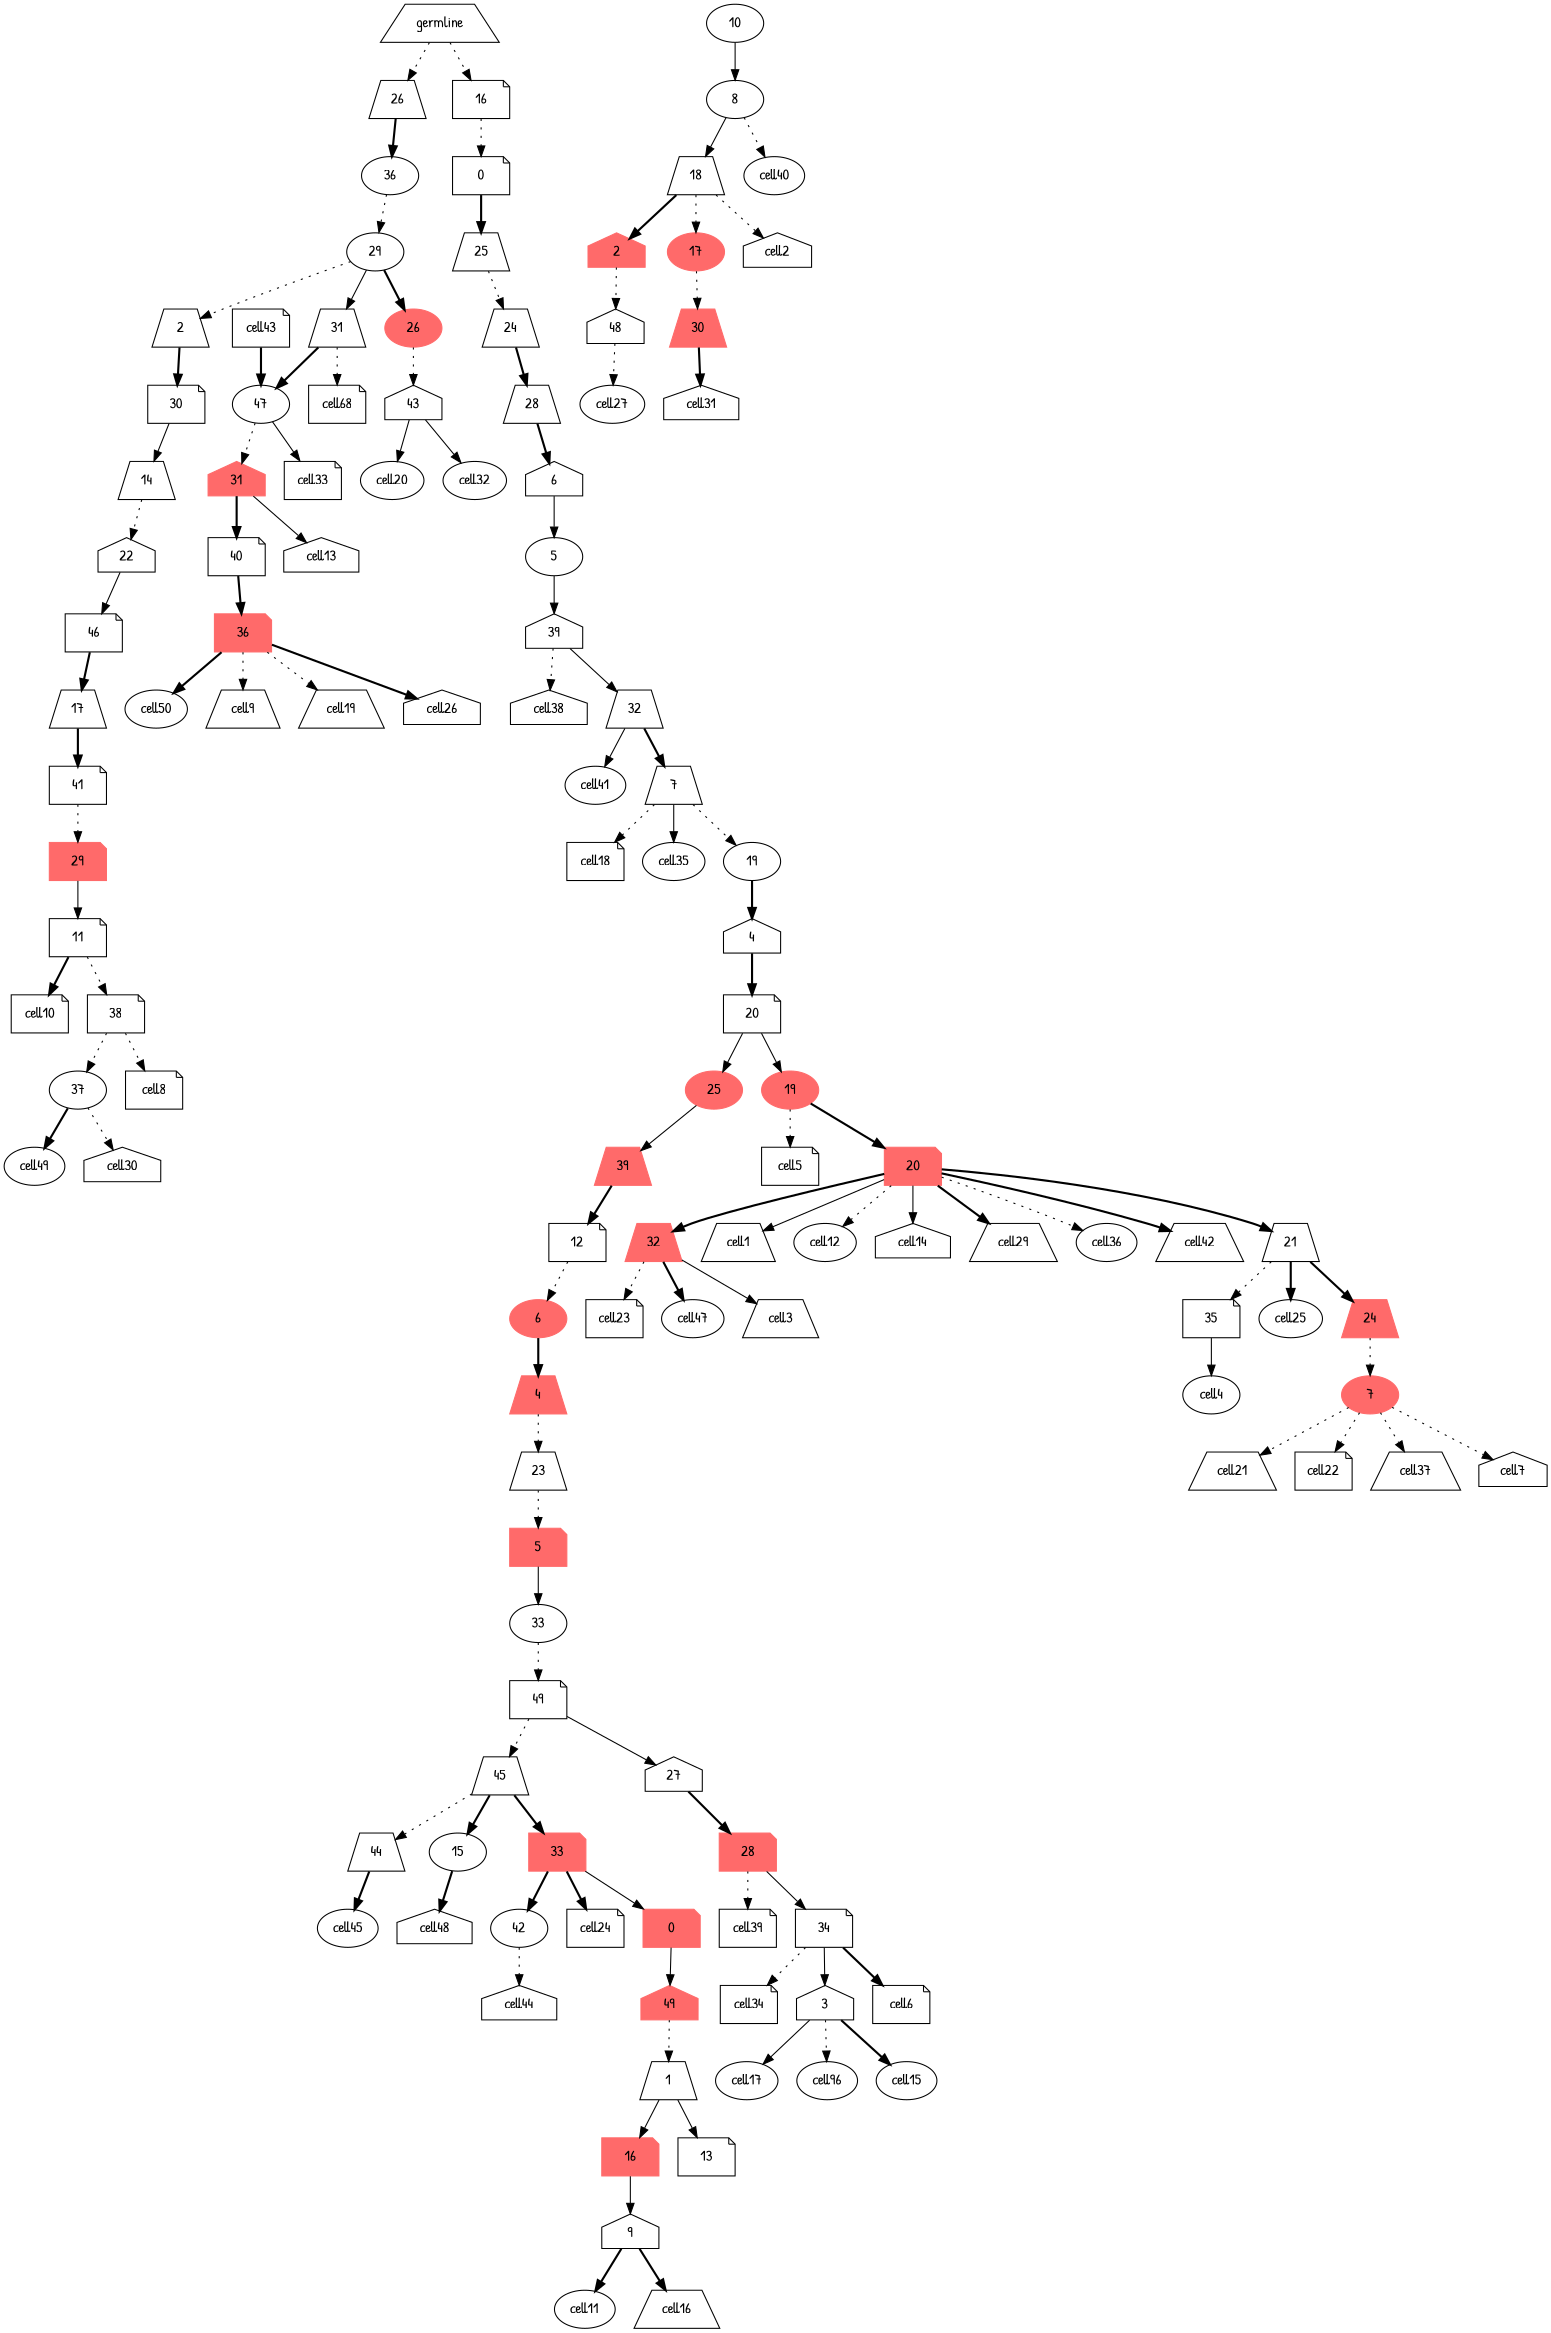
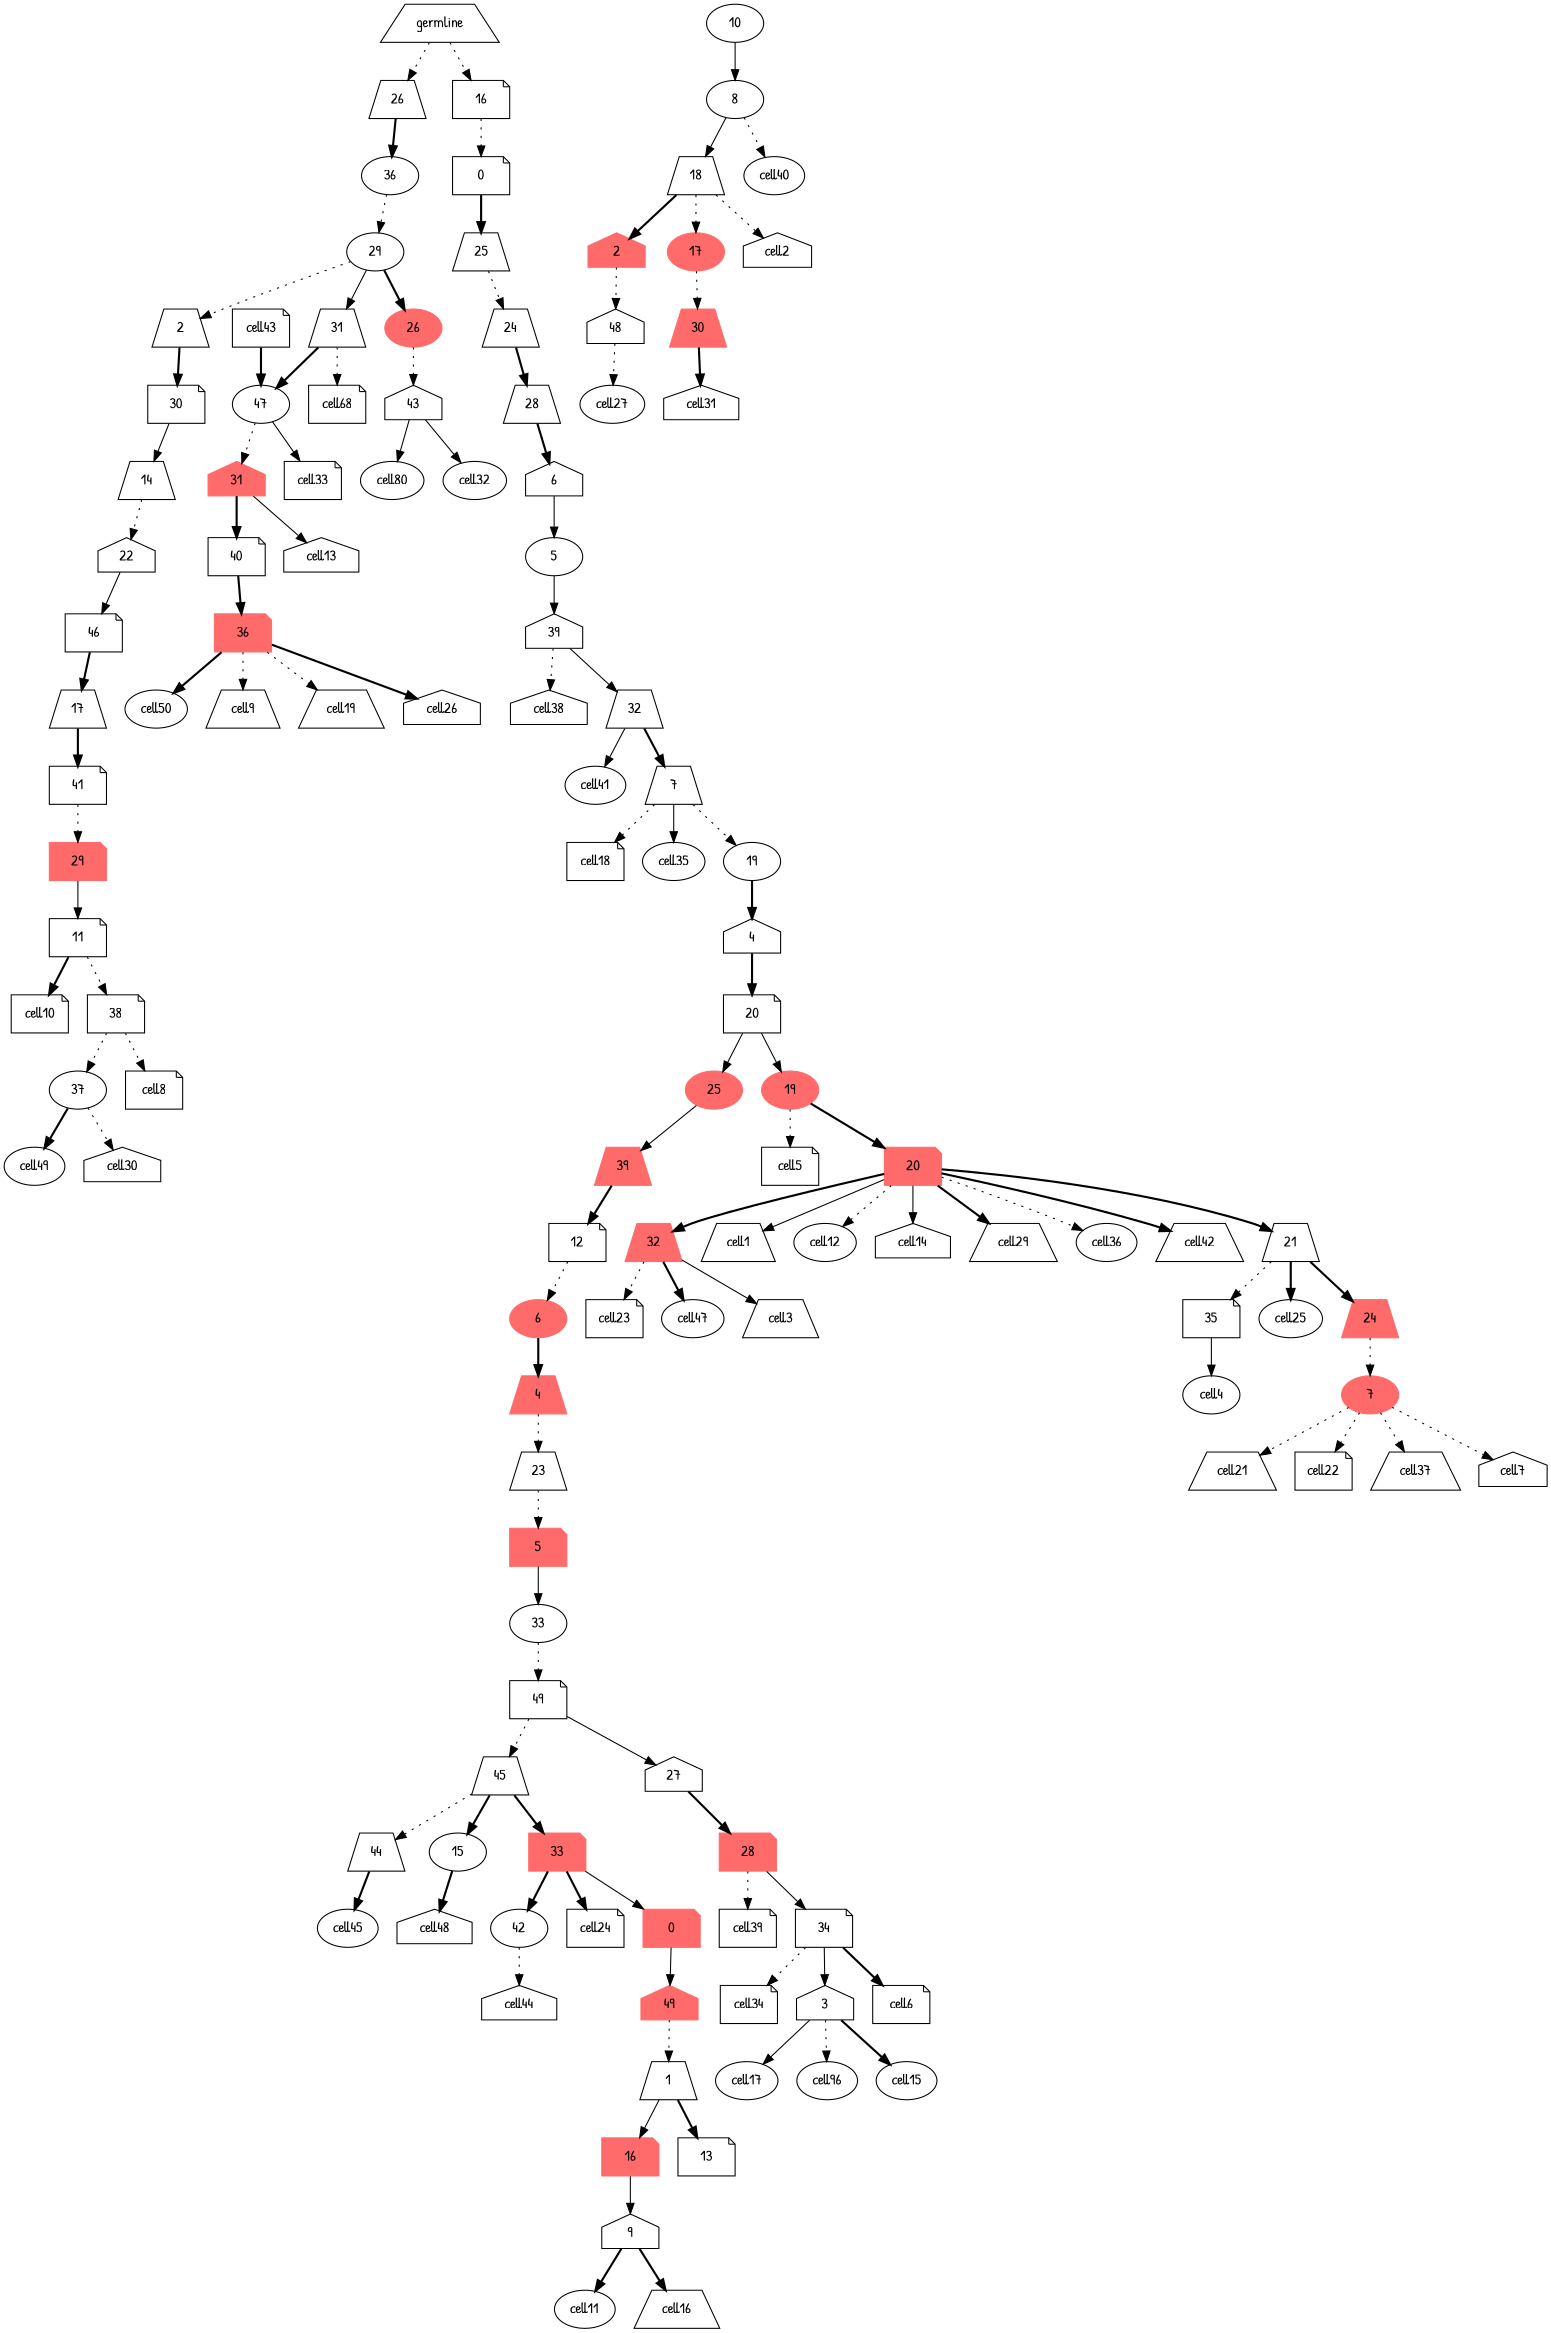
(392, 480) -> (392, 480)
(685, 2114) -> (685, 2114)
